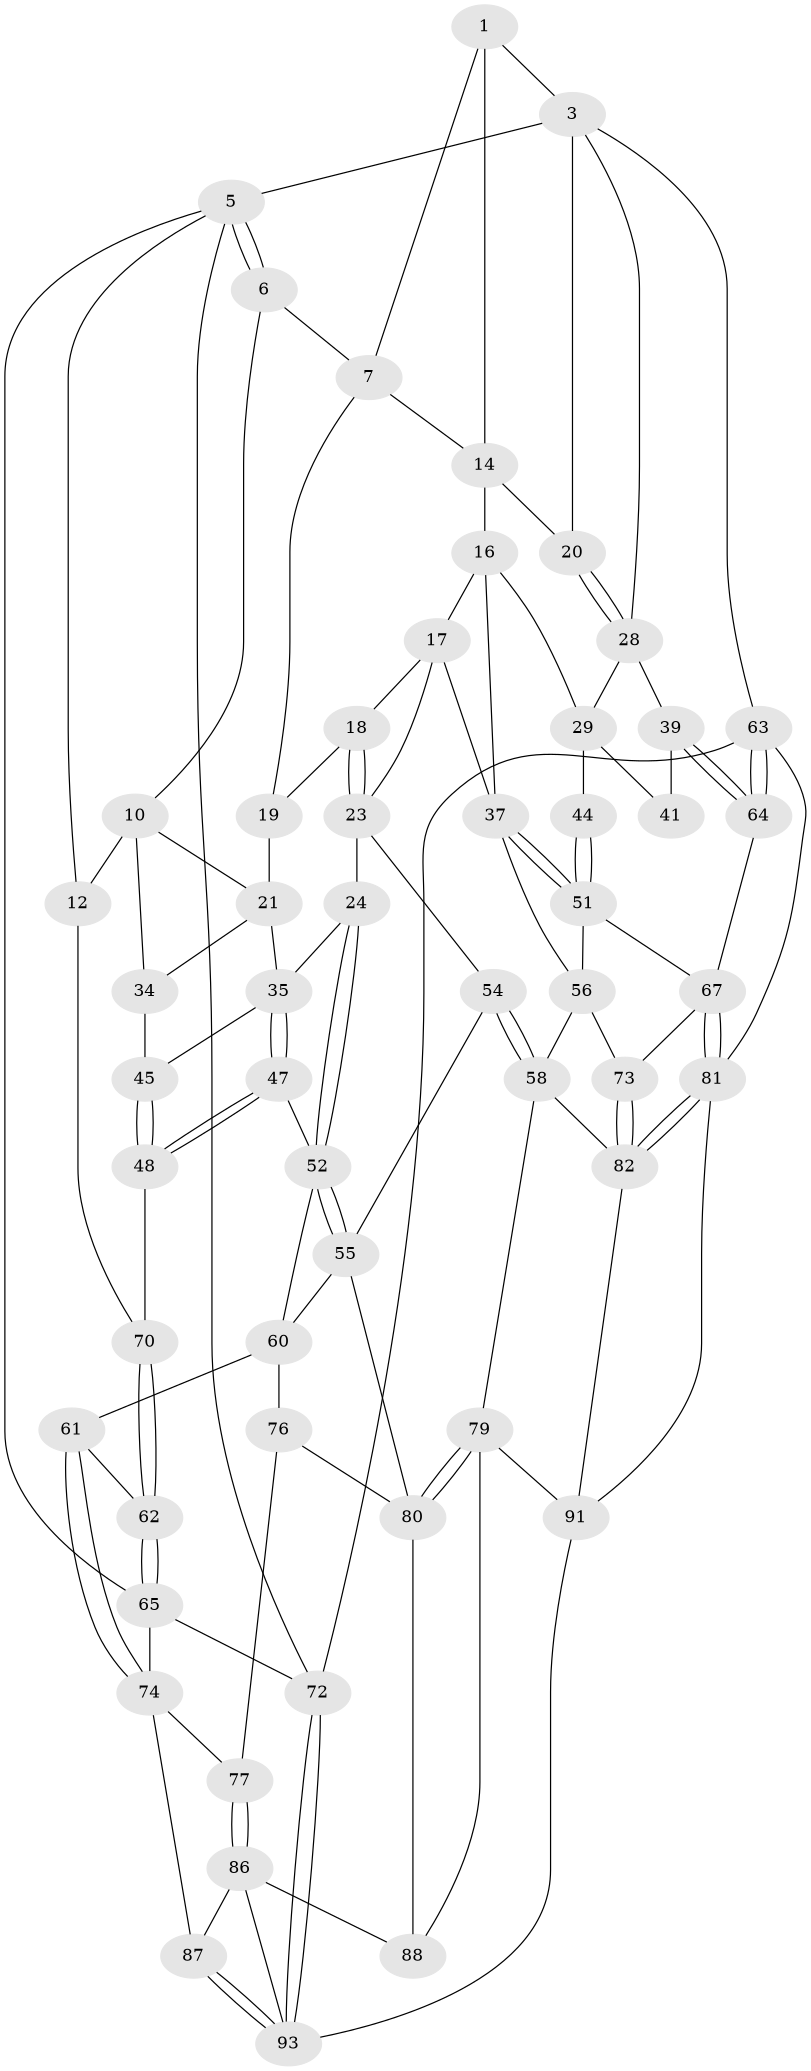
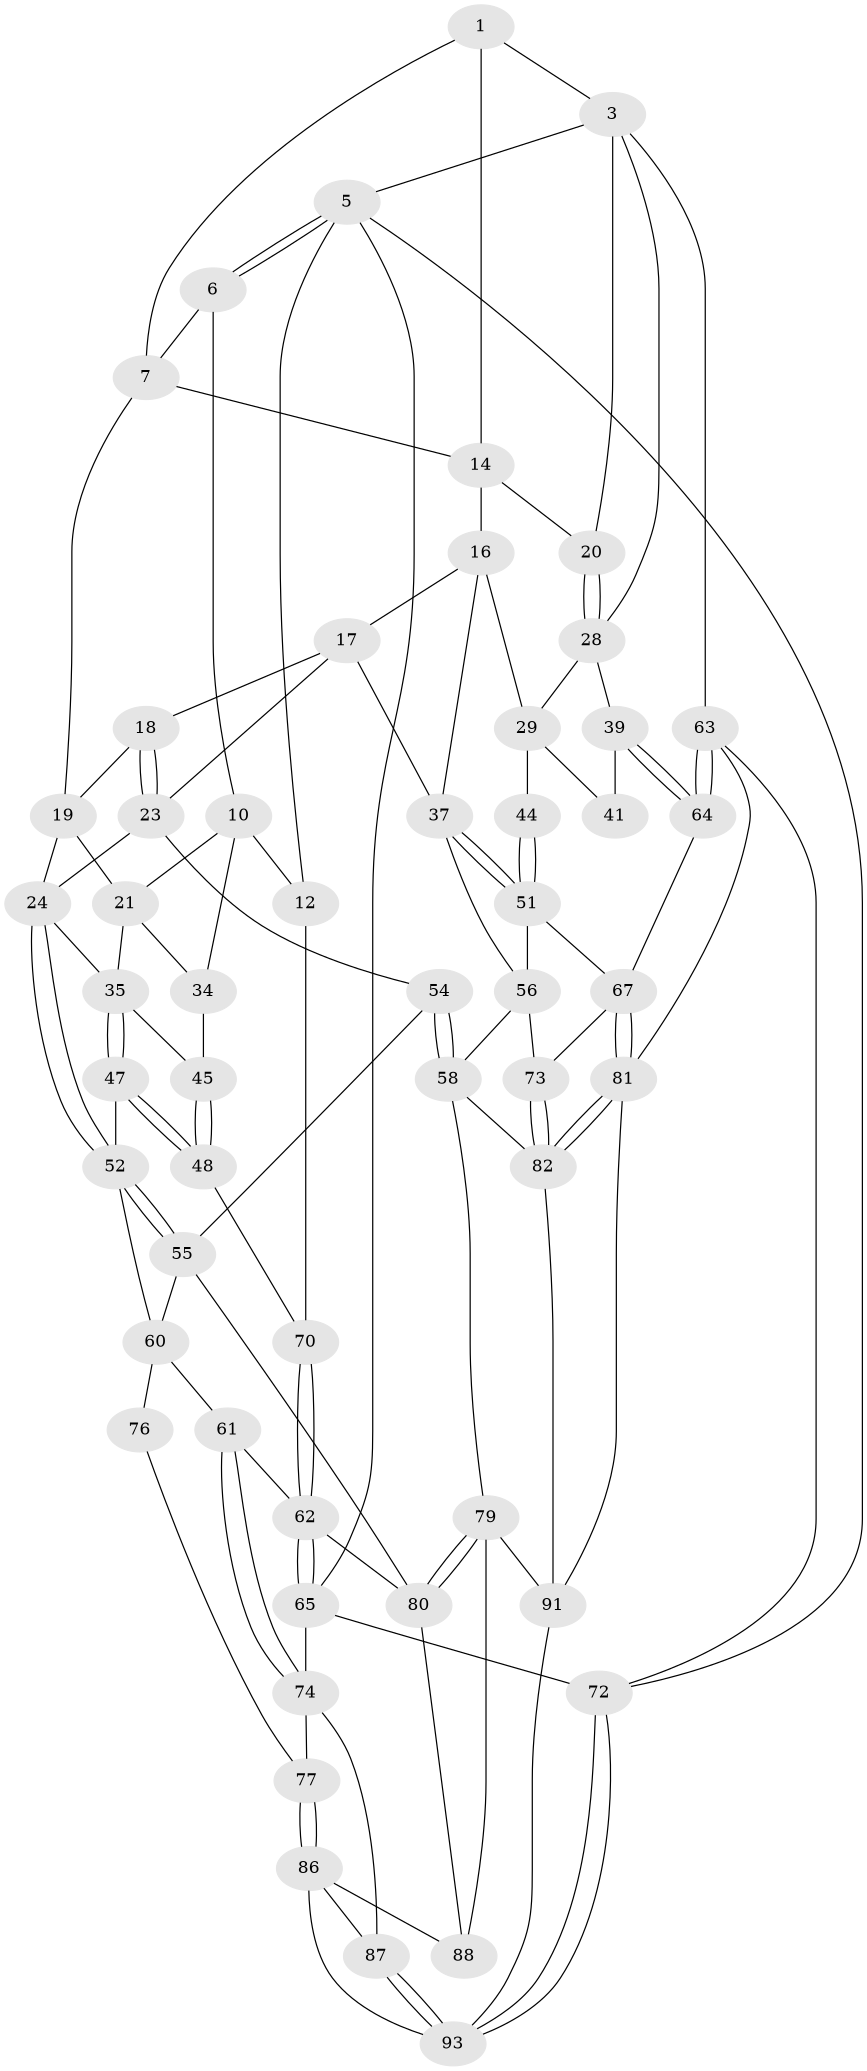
none -> (51, 860)
(346, 1474) -> (362, 1562)
